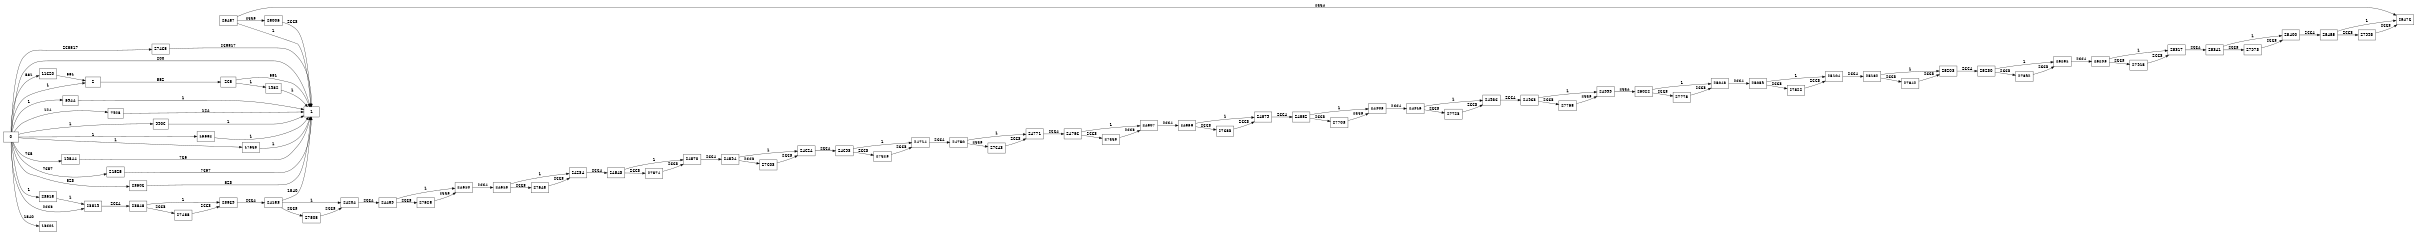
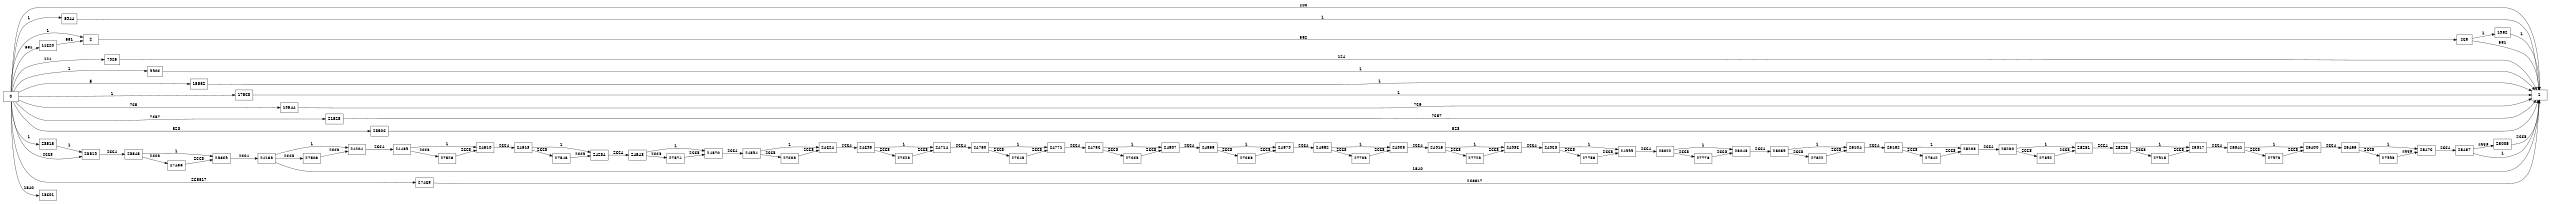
(1315, 8) -> (2444, 150)
(93, 135) -> (91, 82)
